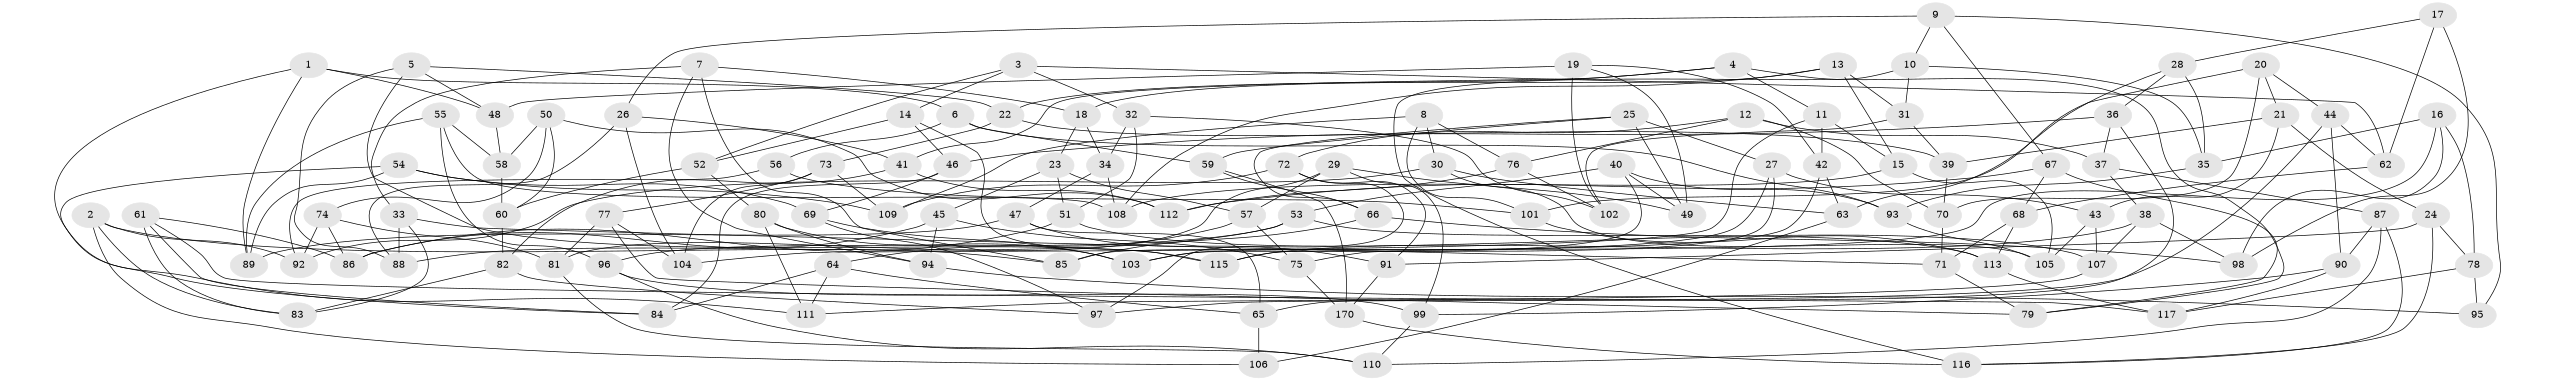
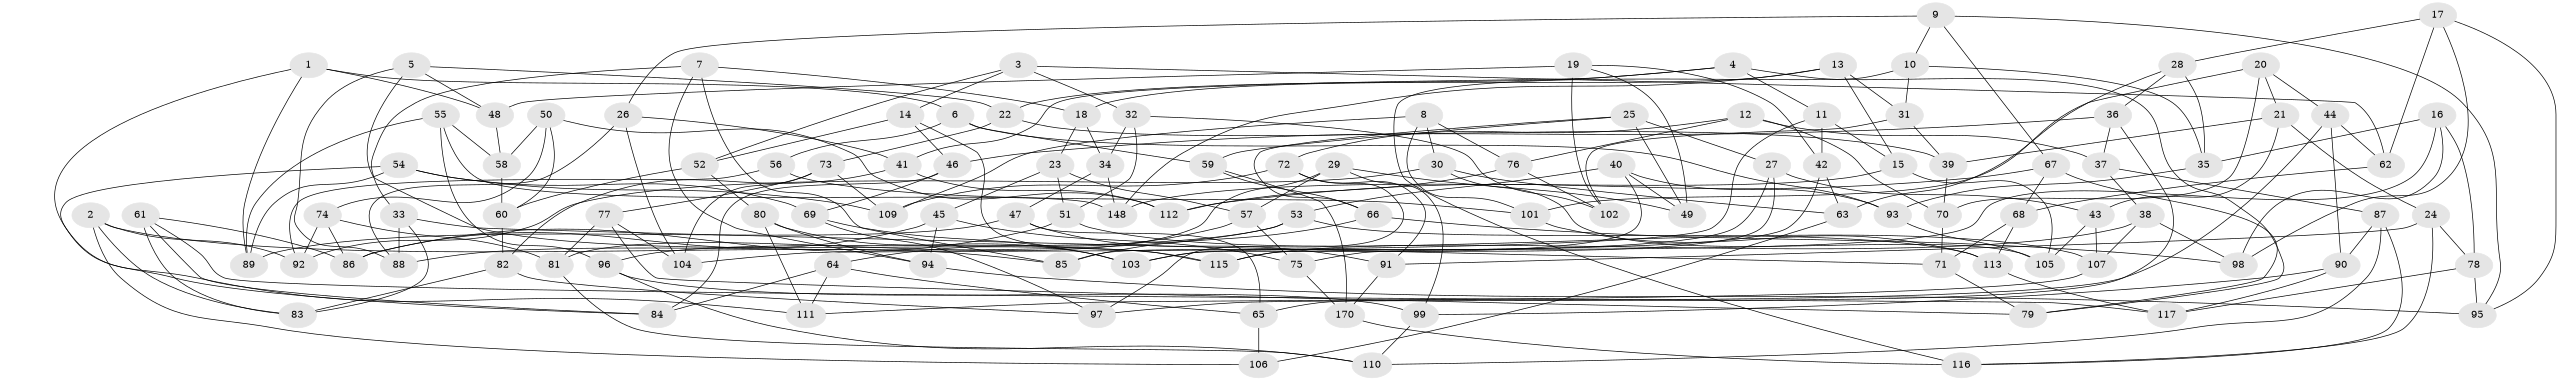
none -> (2556, 153)
(1117, 215) -> (1117, 215)
